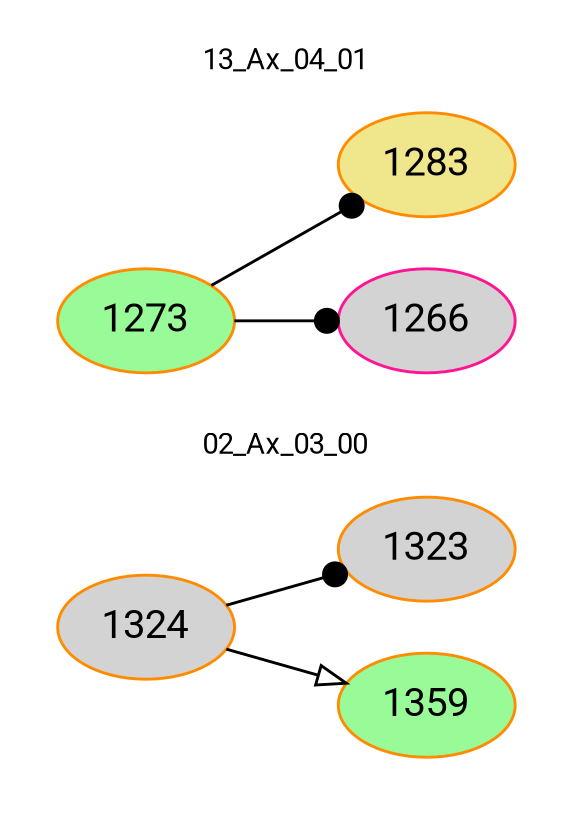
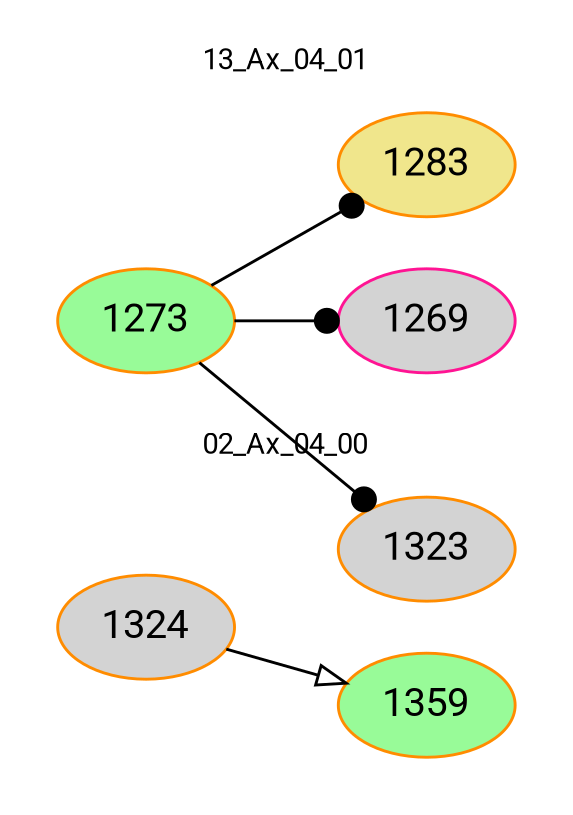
(427, 321) -> (427, 321)
(286, 447) -> (286, 447)
(275, 591) -> (289, 437)
